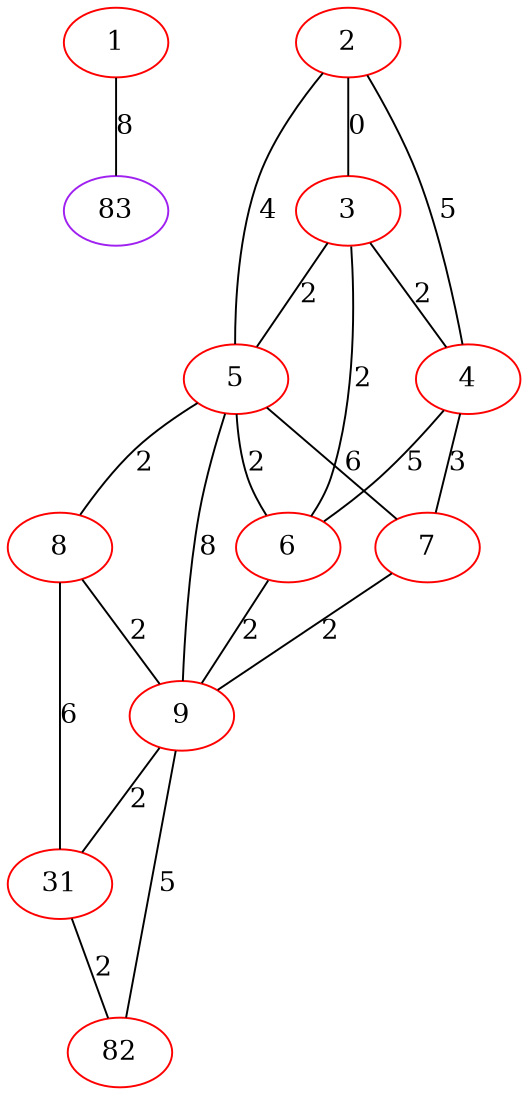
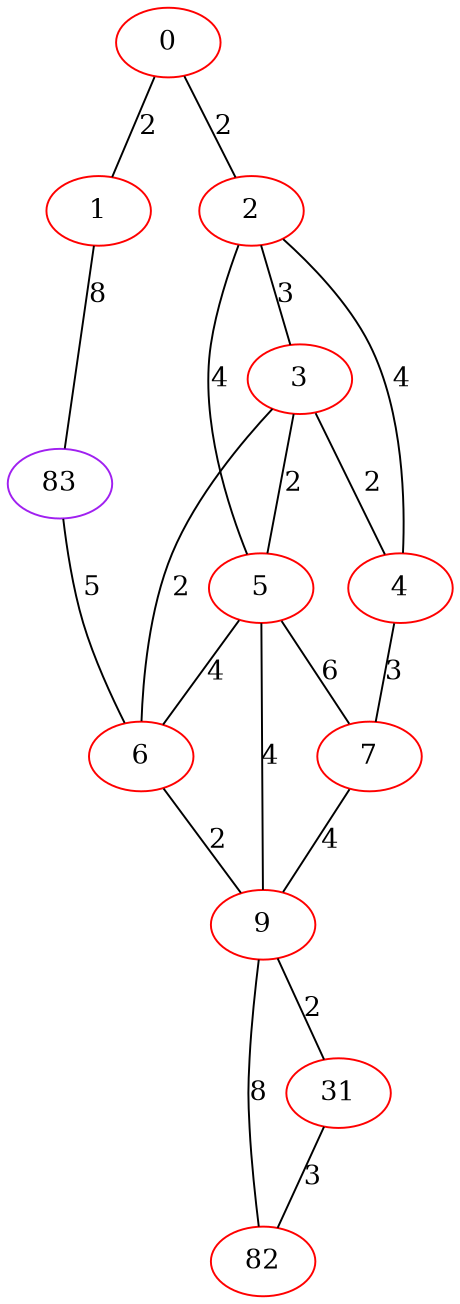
none -> (168, 43)
(358, 127) -> (286, 295)
(449, 211) -> (402, 379)
(257, 463) -> (217, 672)
(388, 470) -> (84, 624)
(60, 548) -> none
(209, 548) -> (271, 756)
(331, 632) -> (331, 841)
(168, 884) -> (259, 1093)
(104, 968) -> (313, 1177)
